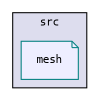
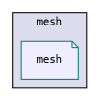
(50, 23) -> (50, 23)
